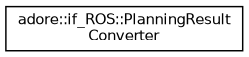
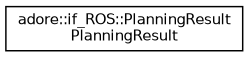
(124, 29) -> (124, 29)
